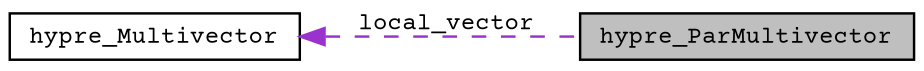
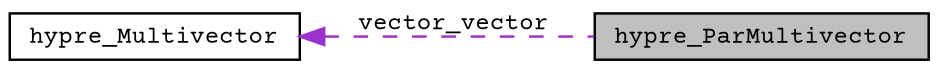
(440, 23) -> (447, 23)
